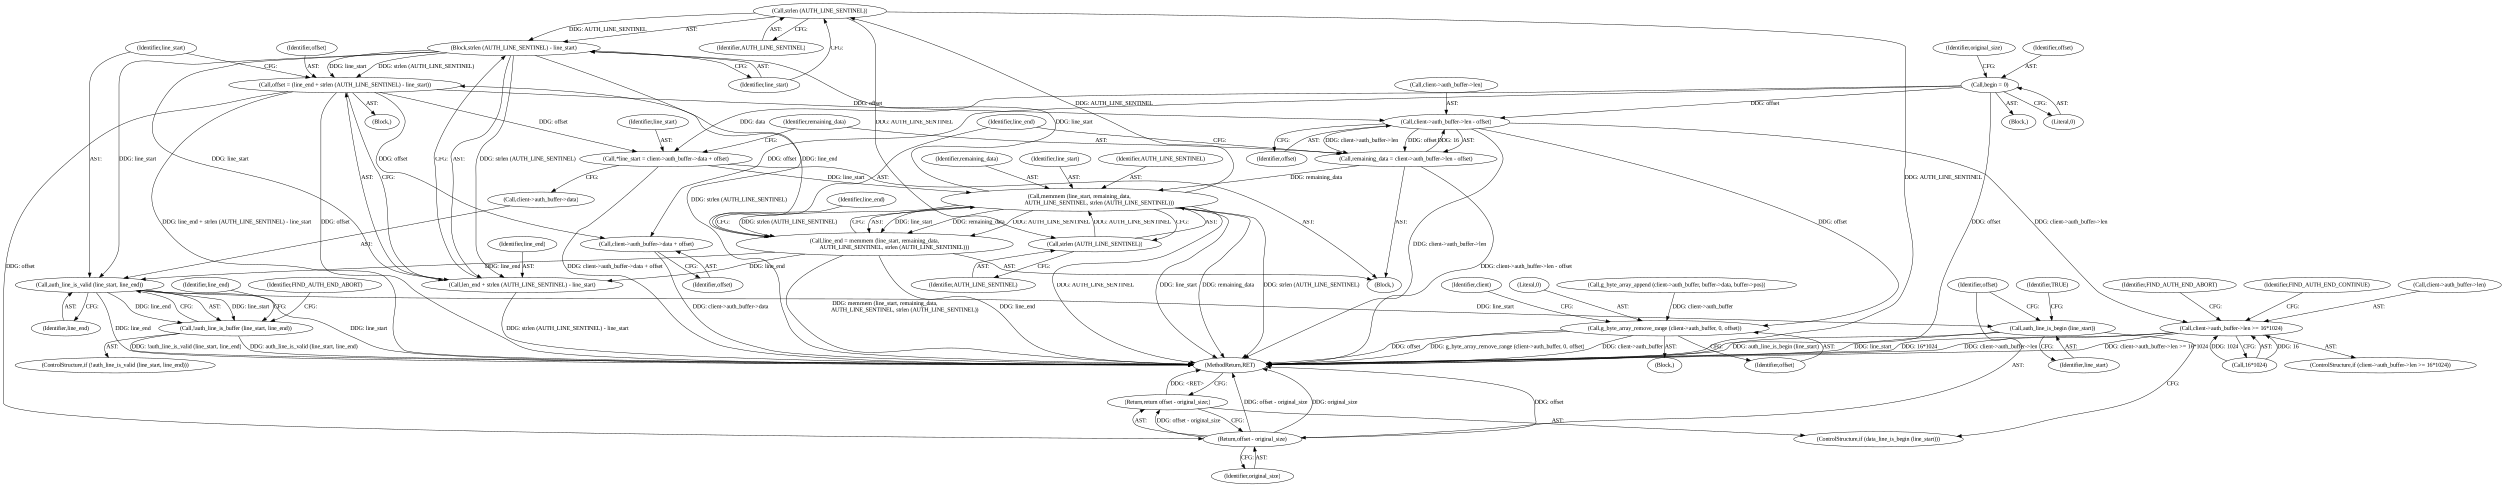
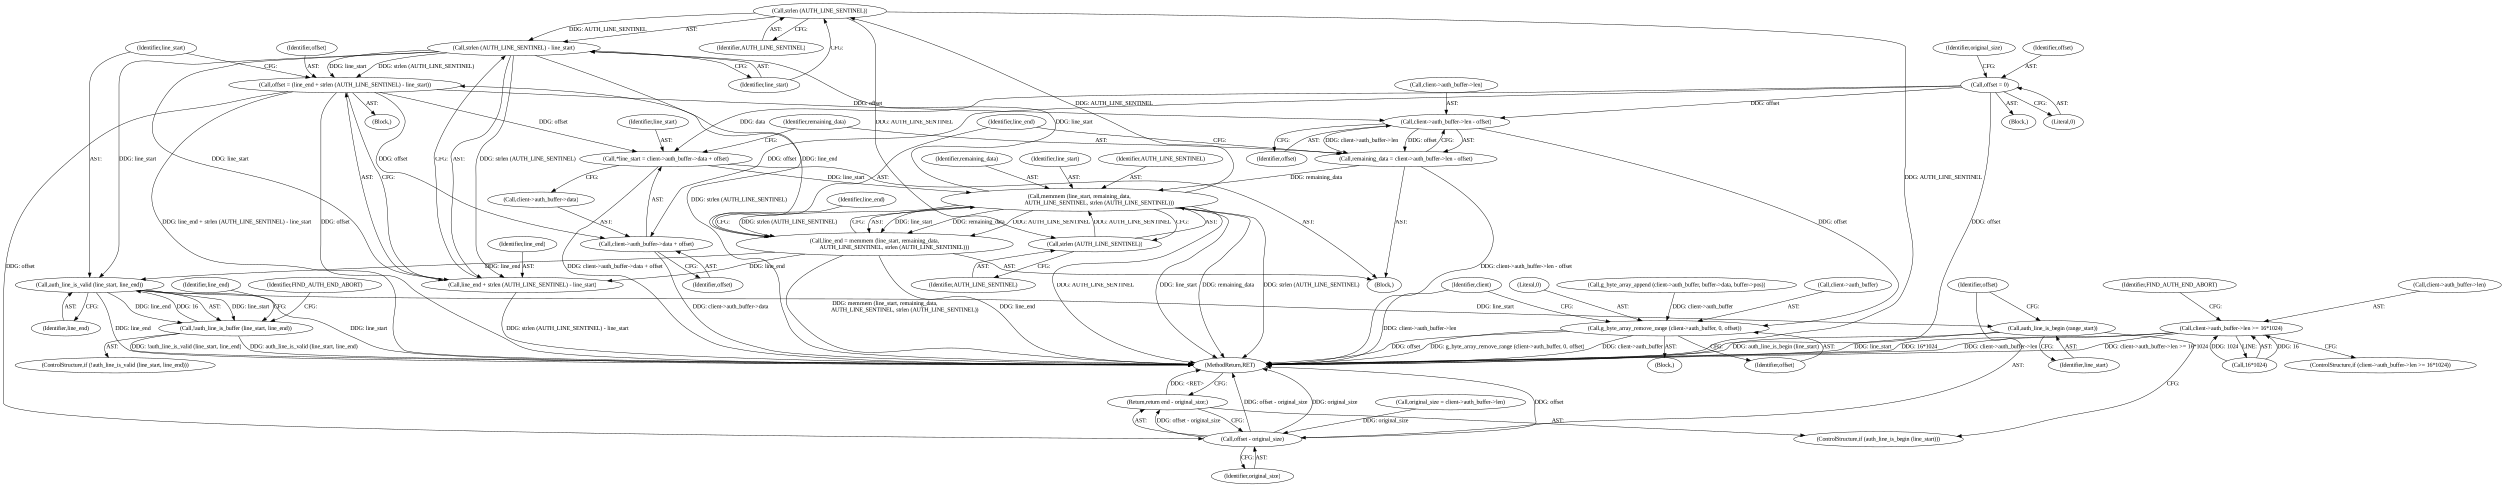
(514, 48) -> (514, 48)
(1990, 85) -> (1990, 85)
(1448, 140) -> (1448, 140)
(1875, 147) -> none
none -> (649, 203)
(329, 240) -> (590, 220)
(1411, 266) -> (1375, 346)
(522, 285) -> (522, 285)
none -> (1848, 285)
(2048, 285) -> none
(2317, 285) -> none
(187, 307) -> (187, 307)
(2053, 328) -> (2053, 328)
(2250, 347) -> (2250, 347)
(2332, 347) -> (2332, 347)
(1167, 402) -> (1167, 402)
none -> (1451, 402)
(1252, 439) -> (1252, 439)
(1879, 439) -> (1879, 439)
